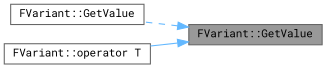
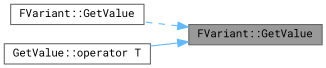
(77, 54) -> (77, 54)
